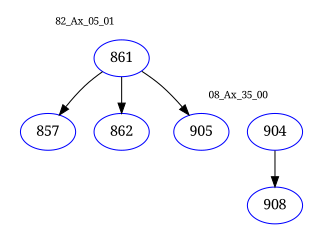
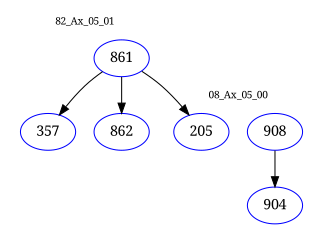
(238, 96) -> (238, 96)
(48, 132) -> (48, 132)
(201, 132) -> (201, 132)
(275, 164) -> (275, 164)
